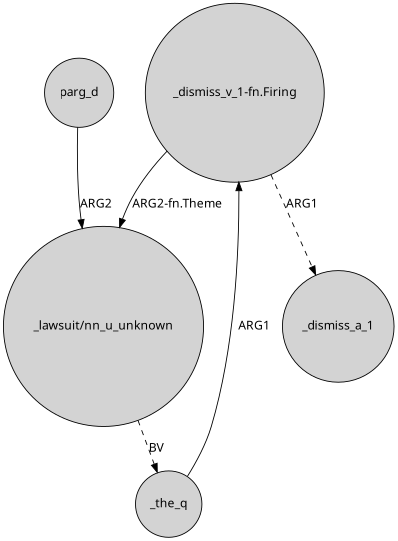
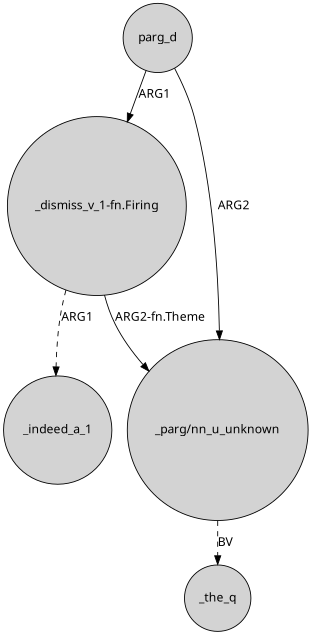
(103, 326) -> (218, 430)
(338, 326) -> (58, 430)
(230, 337) -> (138, 92)
